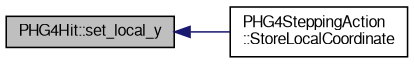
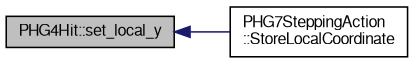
(319, 32) -> (319, 32)
